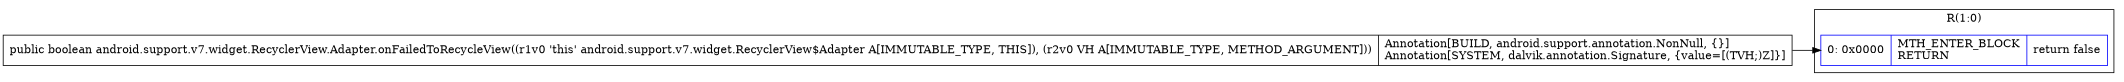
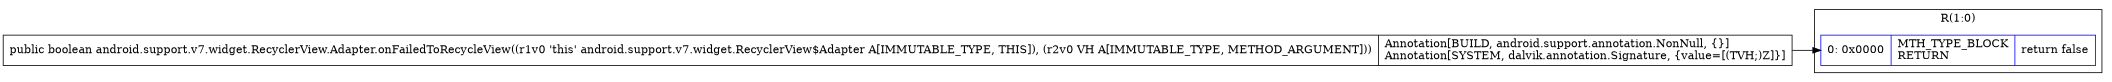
(1959, 44) -> (1953, 44)
